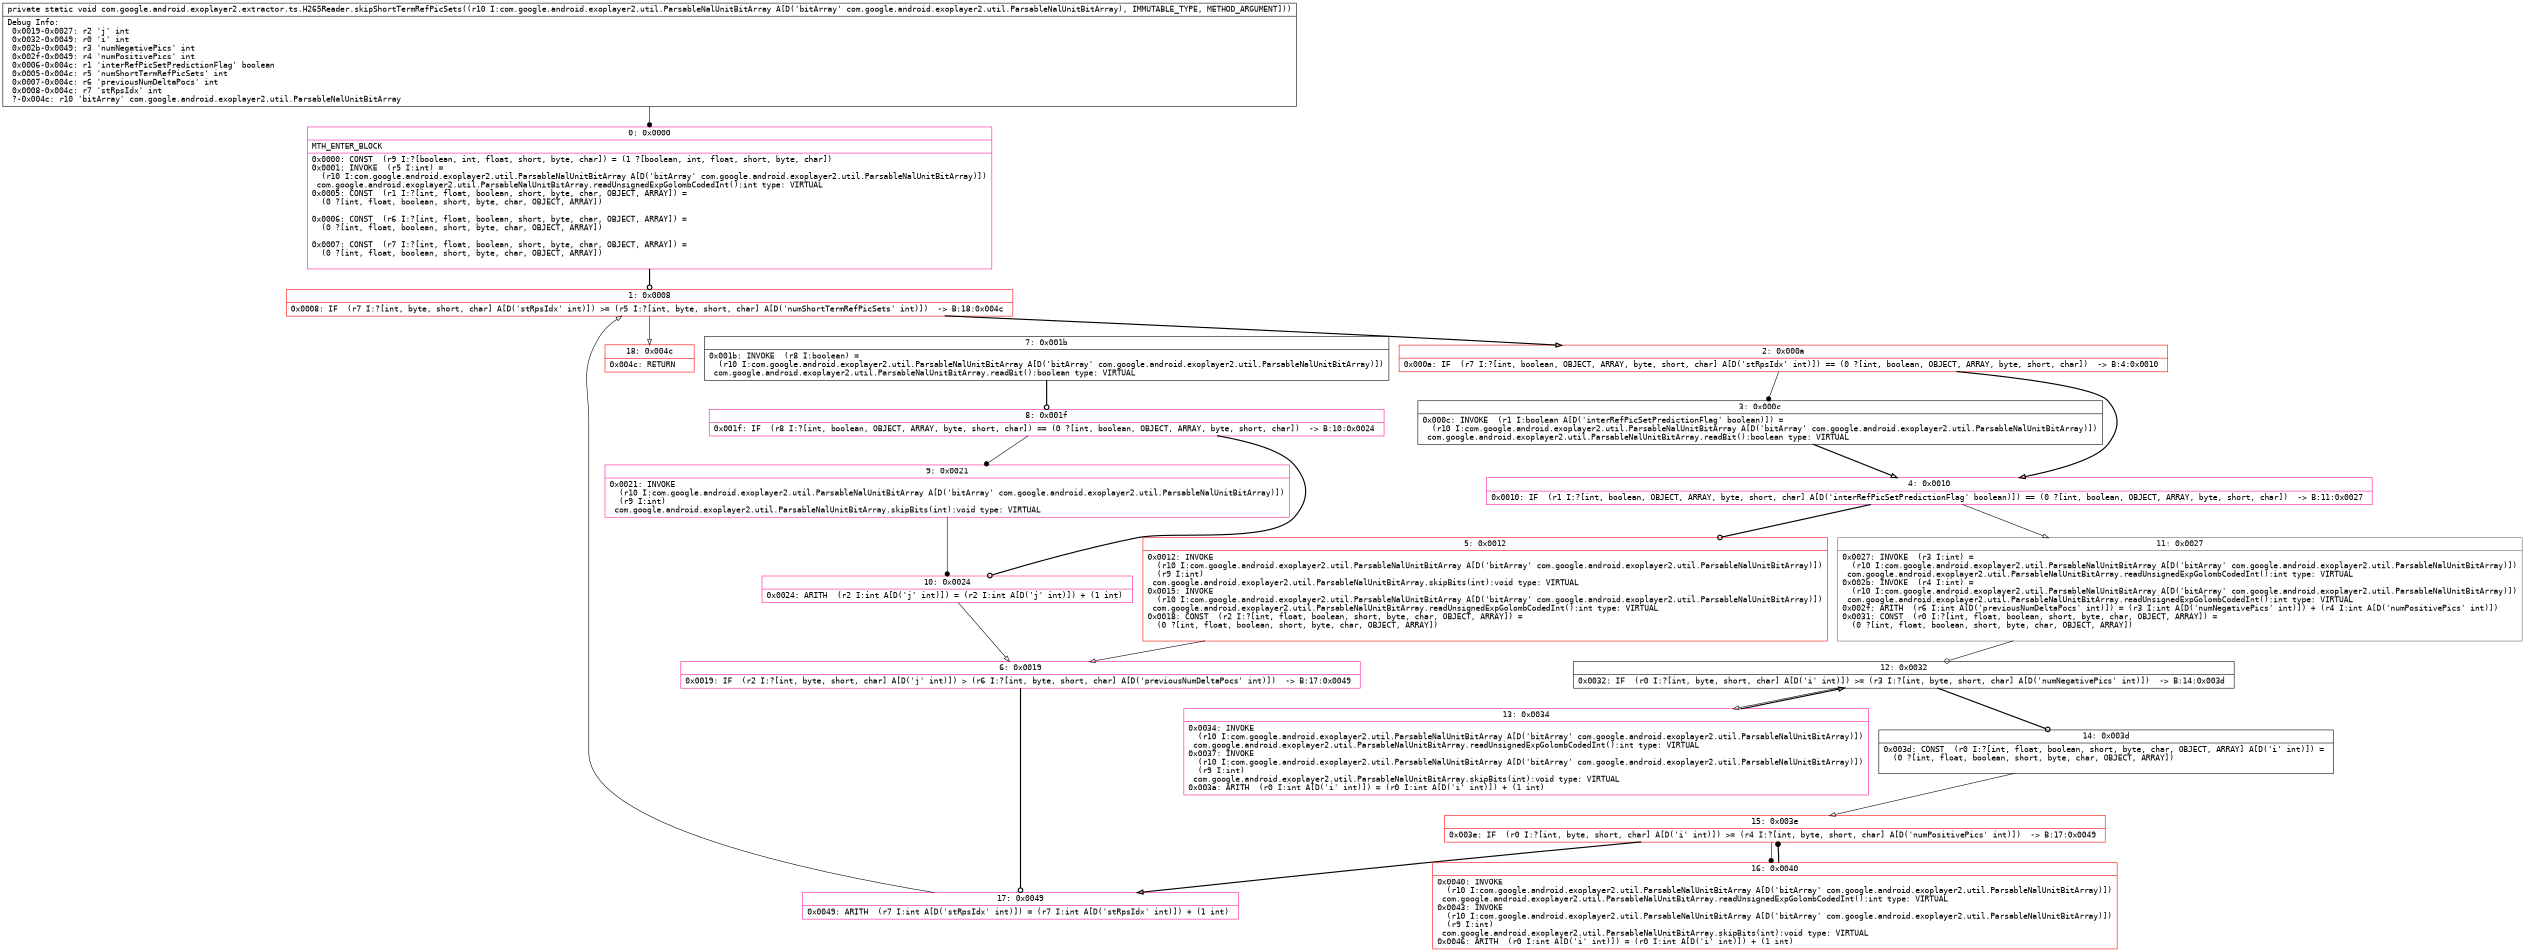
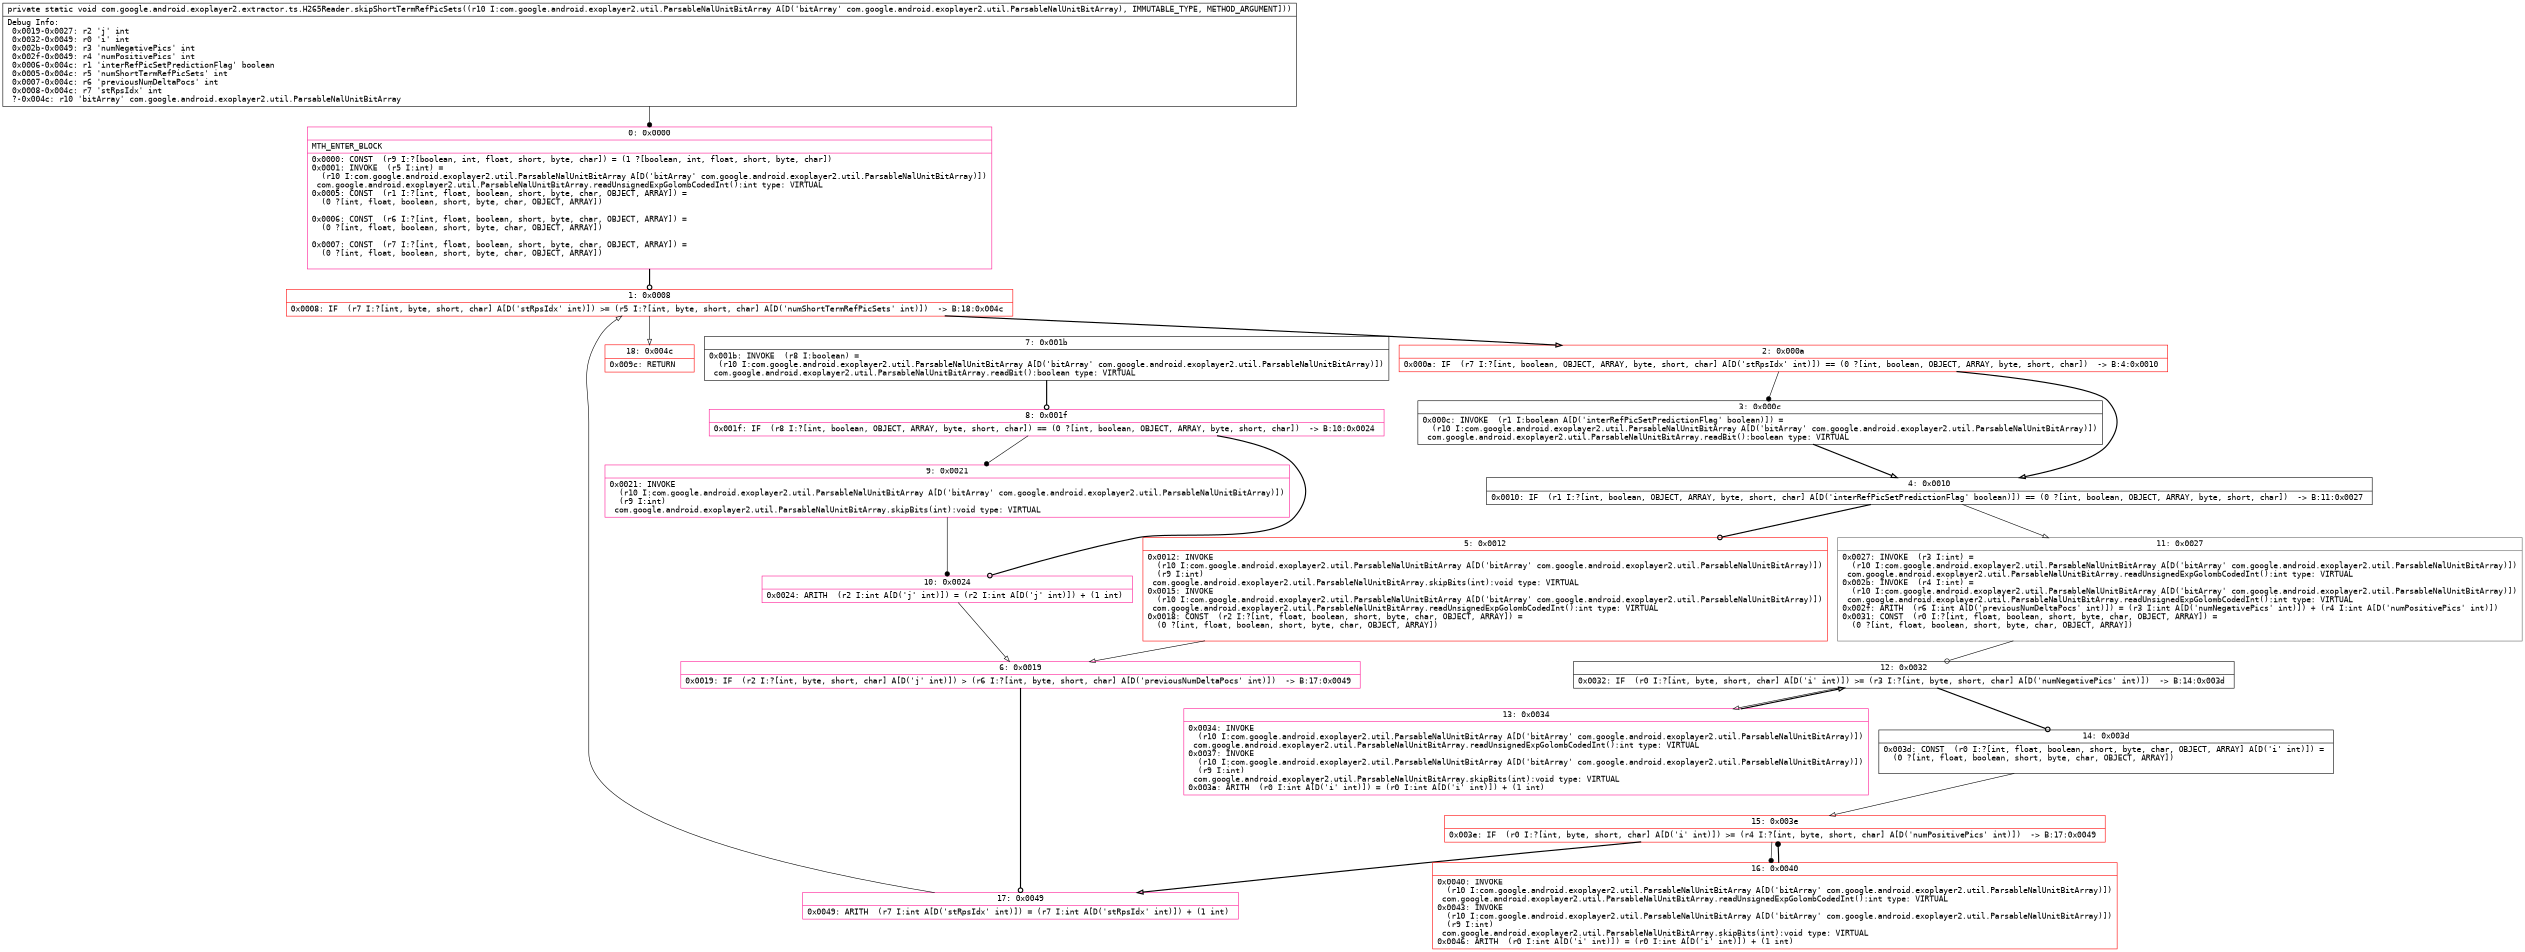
(650, 365) -> (650, 365)
(1929, 491) -> (1929, 491)
